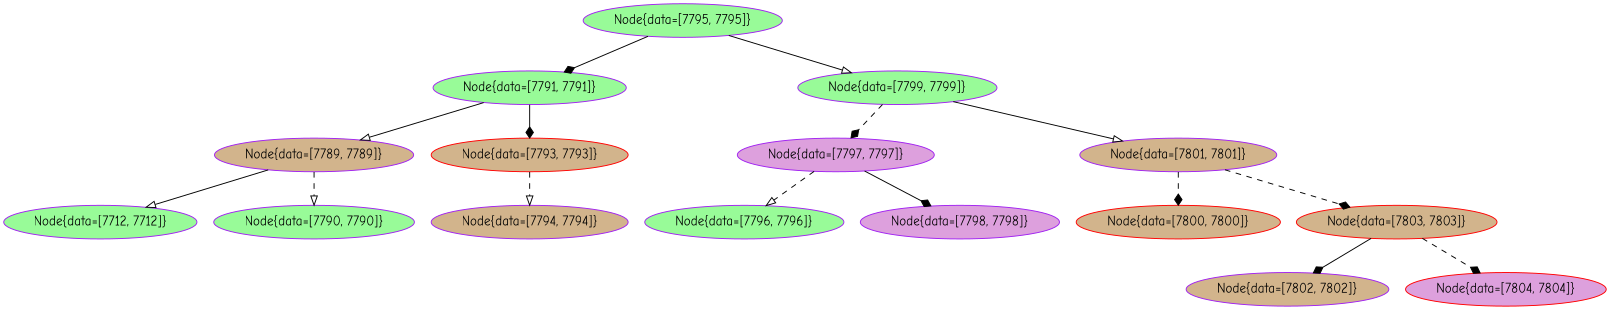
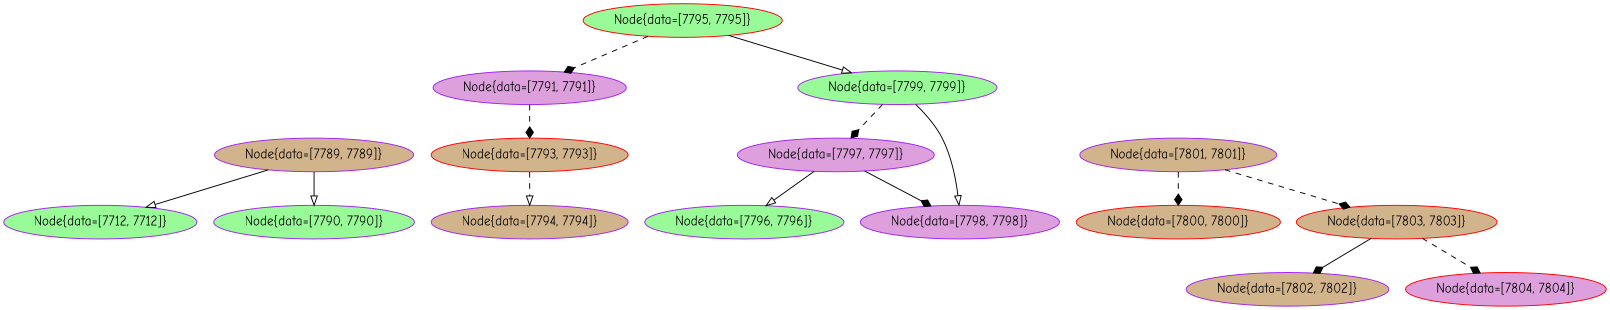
(683, 21) -> (683, 21)
(611, 52) -> (611, 52)
(530, 88) -> (530, 88)
(530, 116) -> (530, 116)
(427, 120) -> none
(1033, 120) -> (946, 146)
(314, 184) -> (314, 184)
(794, 186) -> (794, 186)
